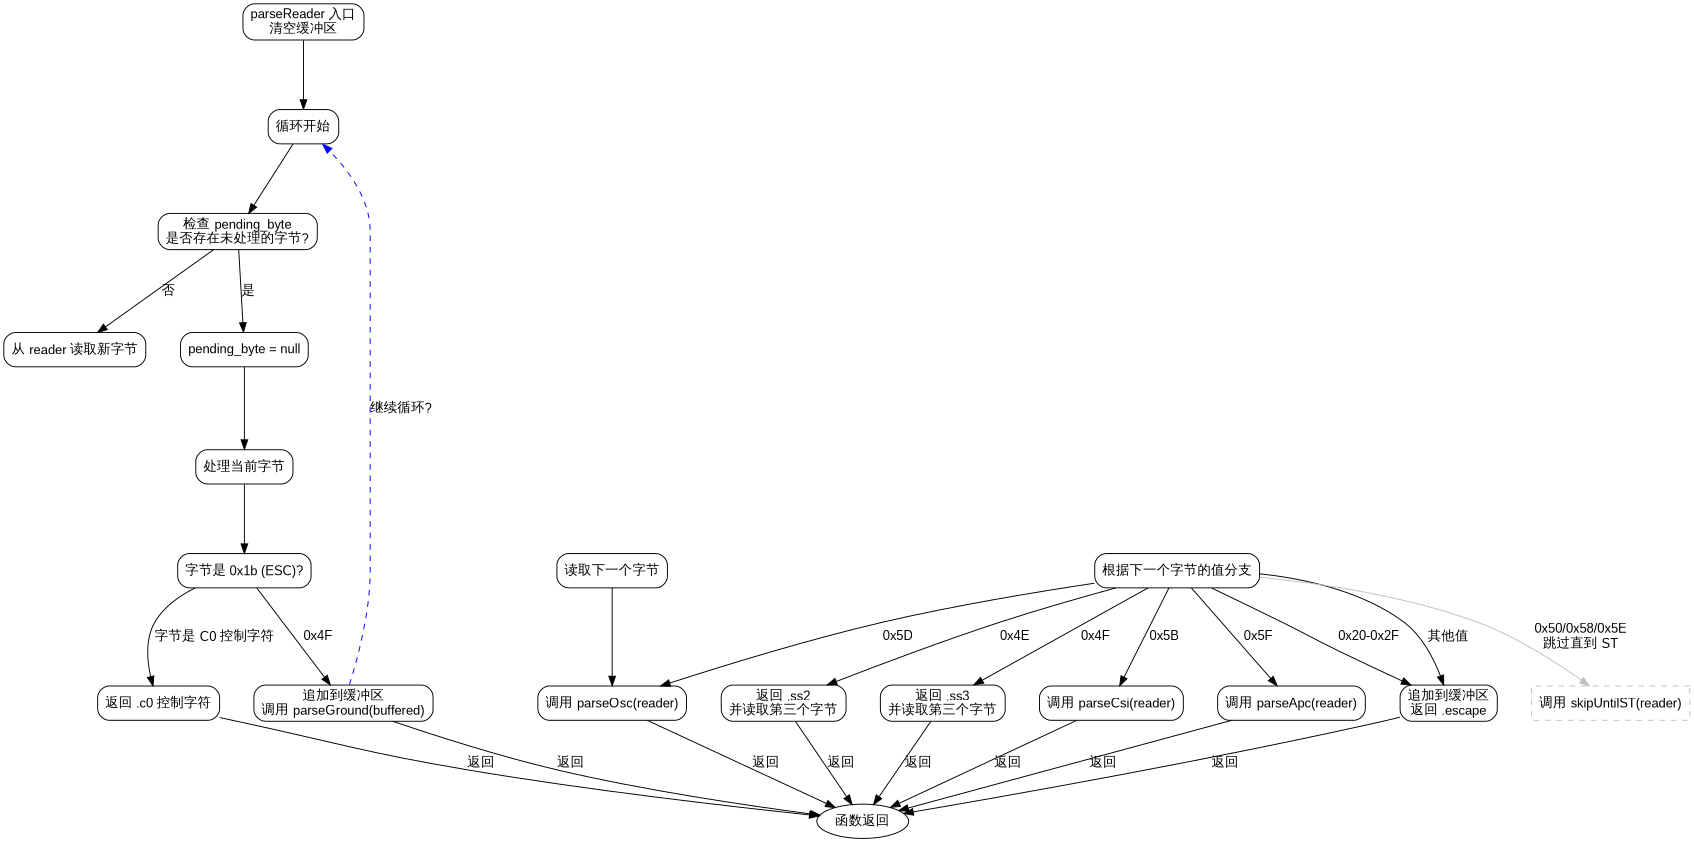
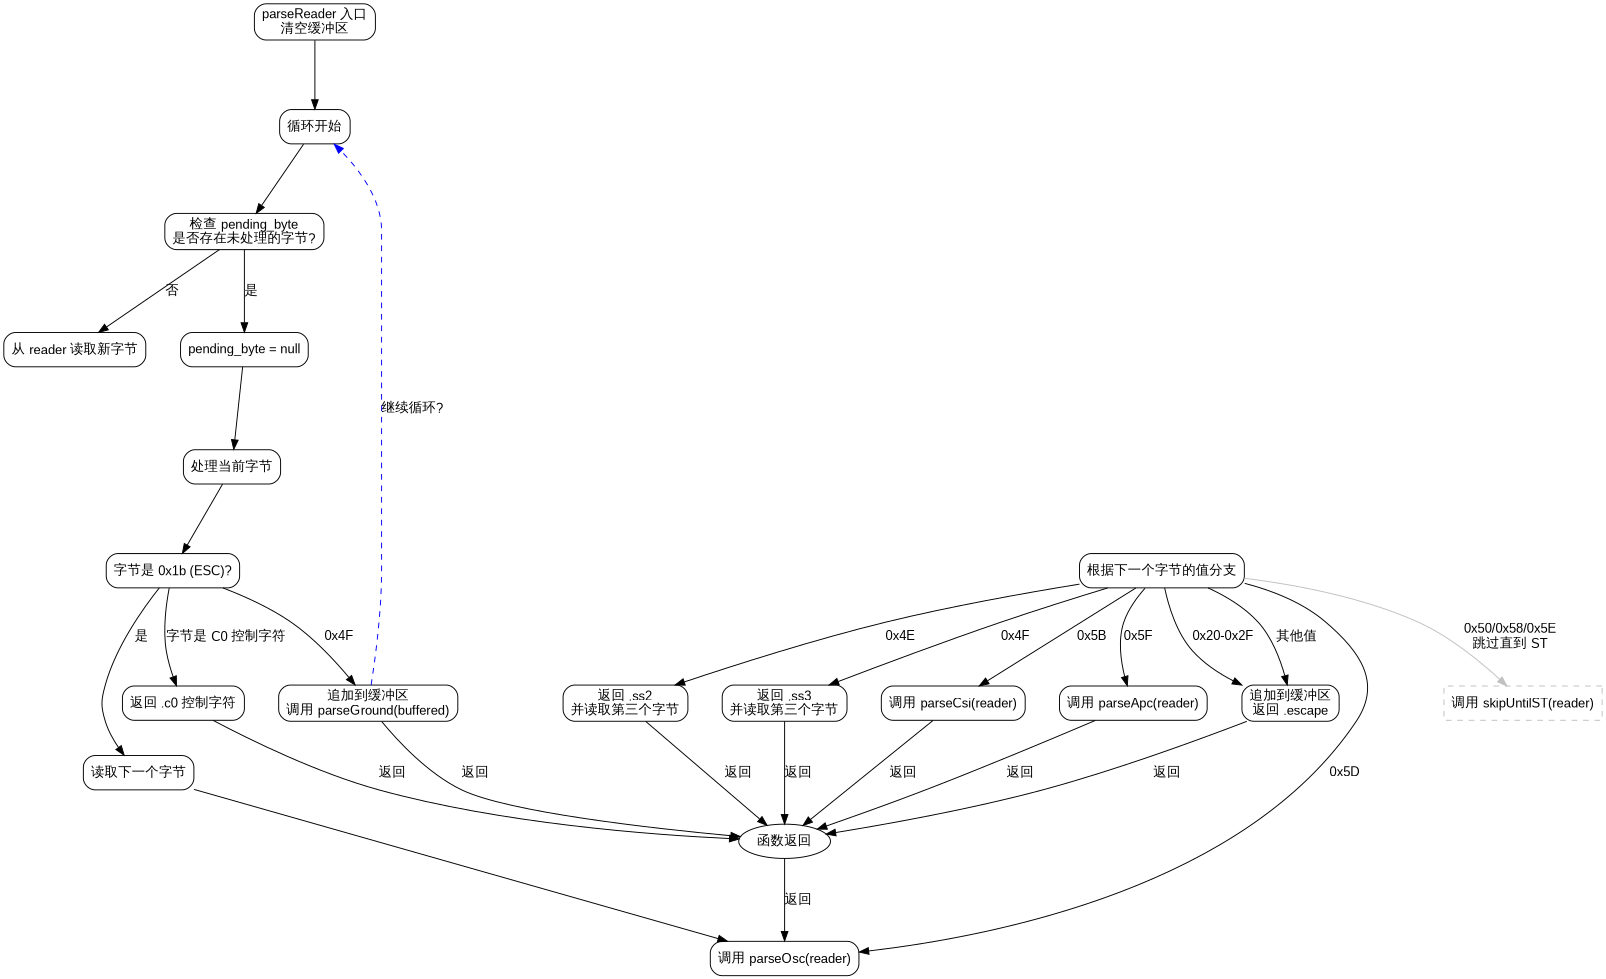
none -> (113, 664)
(737, 762) -> (785, 895)
